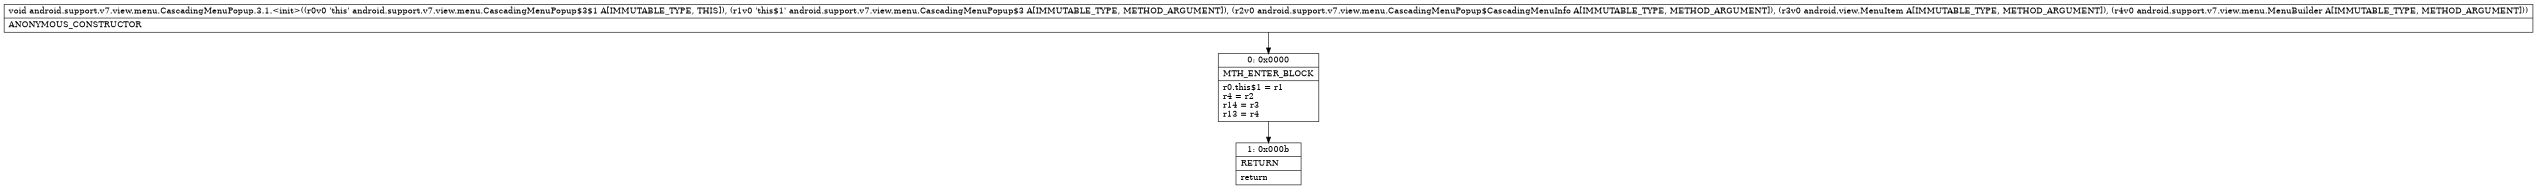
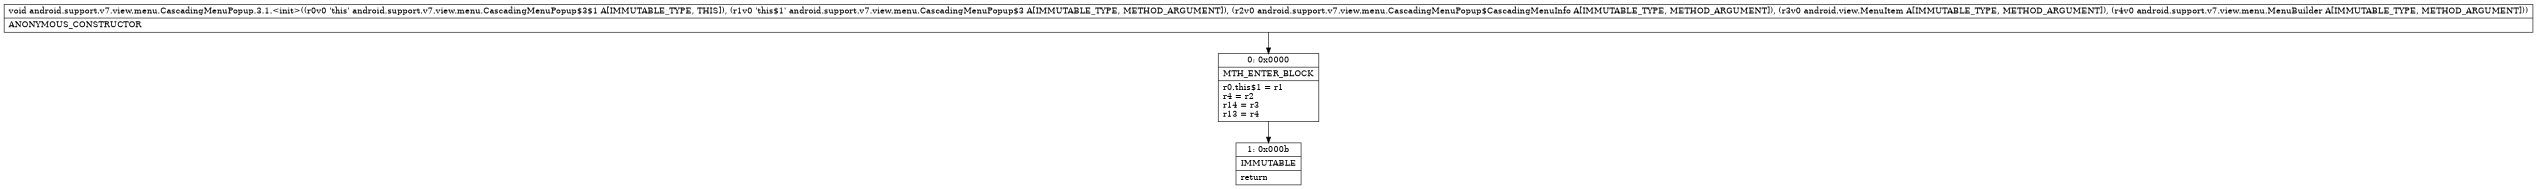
(1260, 163) -> (1269, 163)
